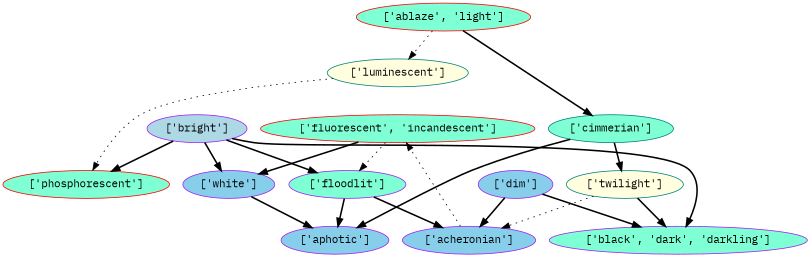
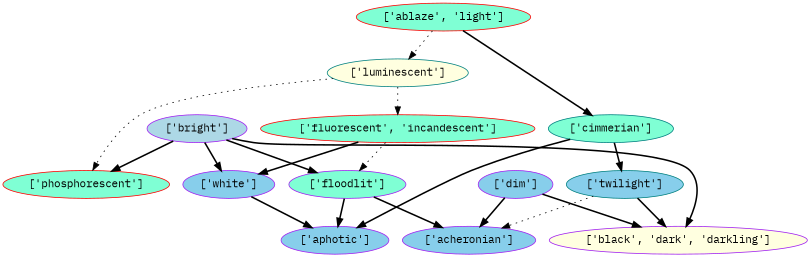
(625, 184) -> (625, 184)
(438, 192) -> (398, 97)
(678, 240) -> (678, 240)
